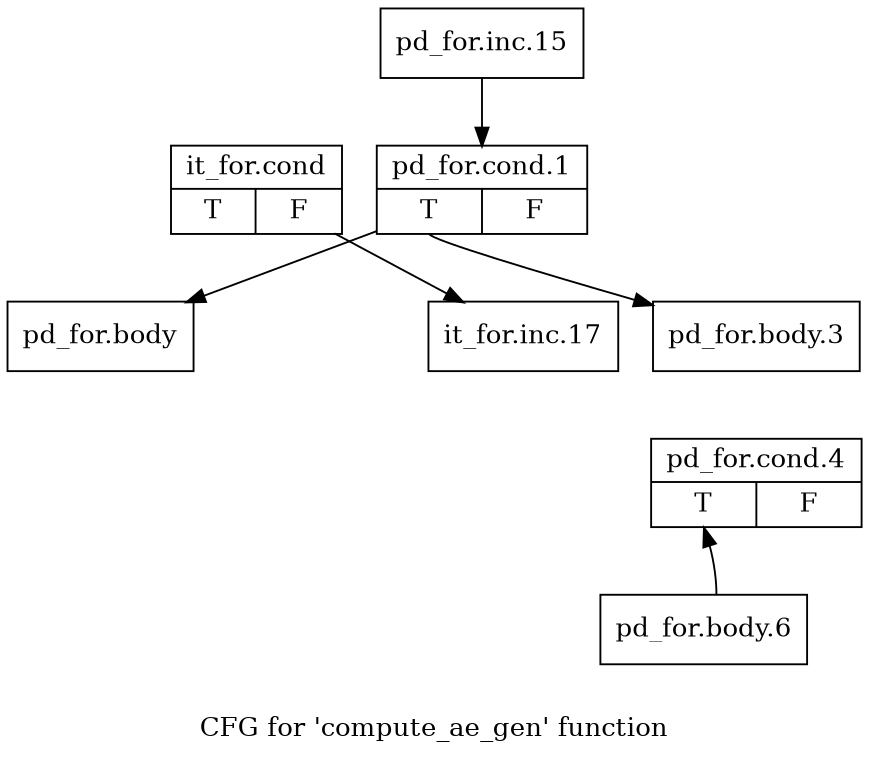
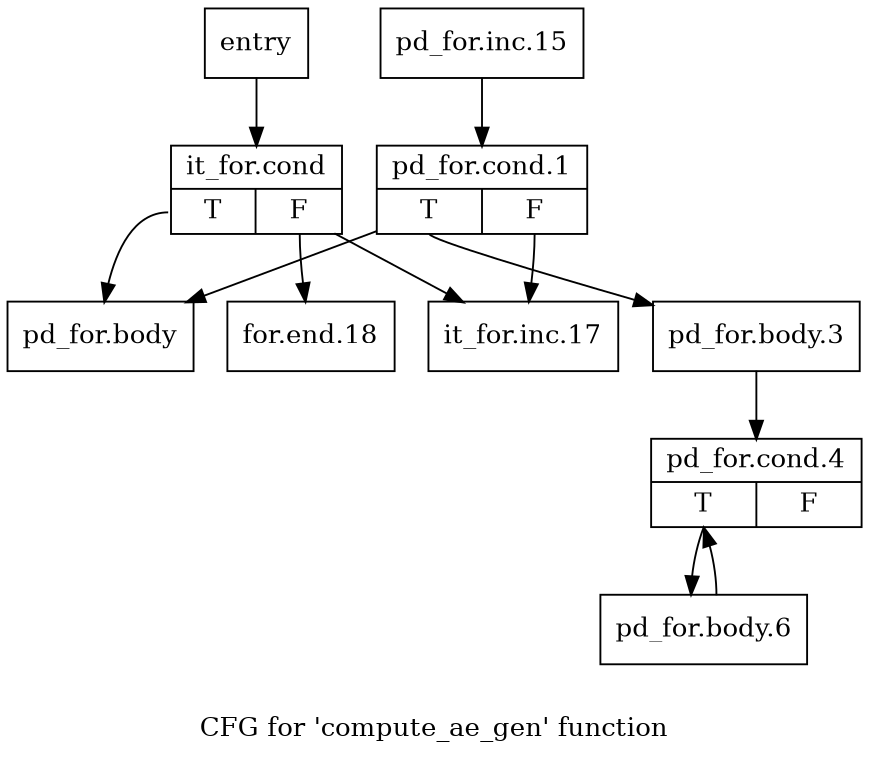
none -> (257, 43)
none -> (127, 238)
none -> (534, 257)
none -> (311, 336)
none -> (756, 396)
none -> (696, 551)
